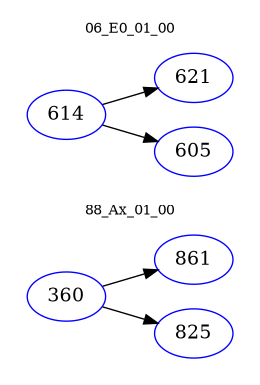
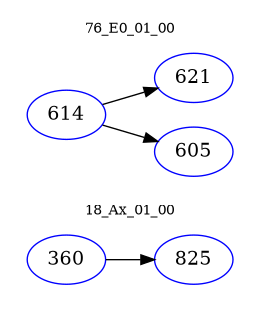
(130, 29) -> (130, 29)
(130, 211) -> (130, 211)
(194, 260) -> none
